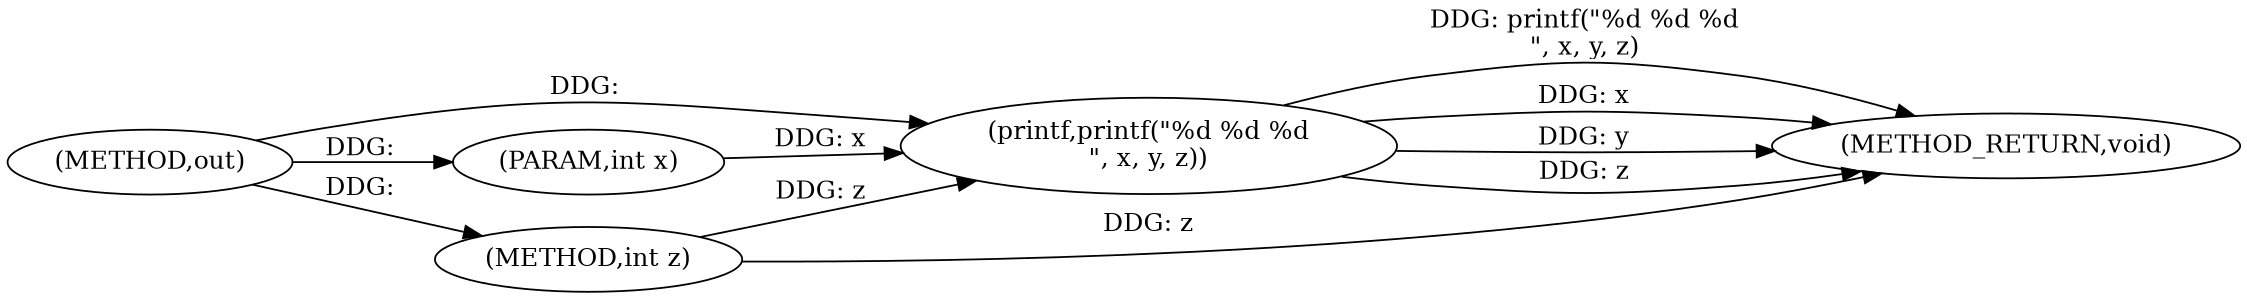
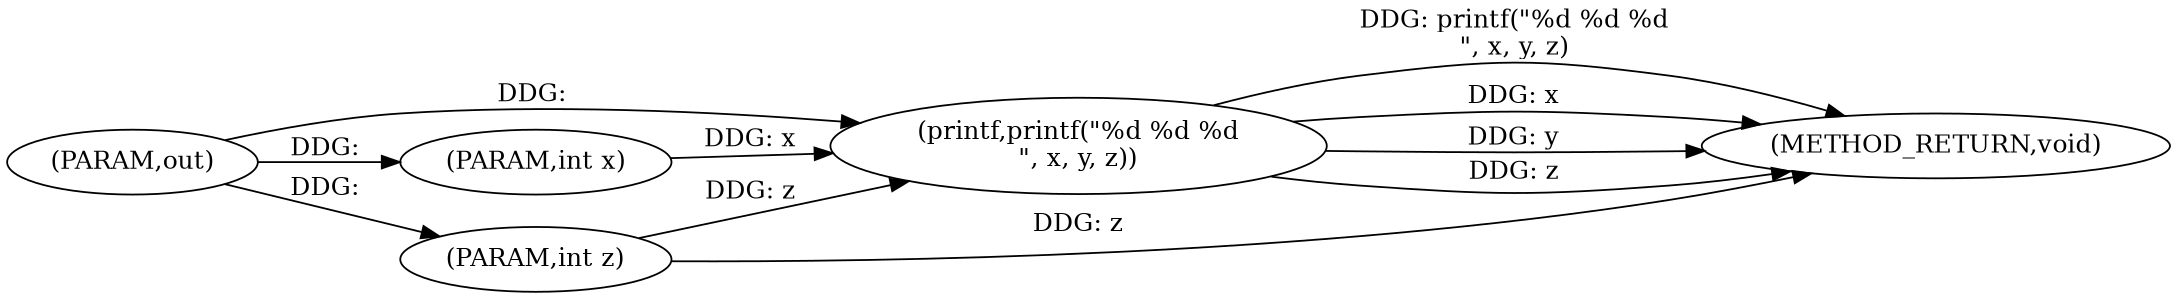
(150, 162) -> (132, 162)
(589, 259) -> (536, 259)
